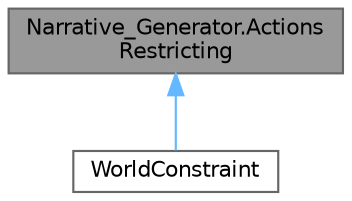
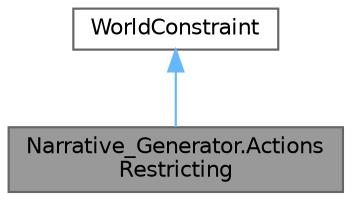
(176, 123) -> (176, 99)
